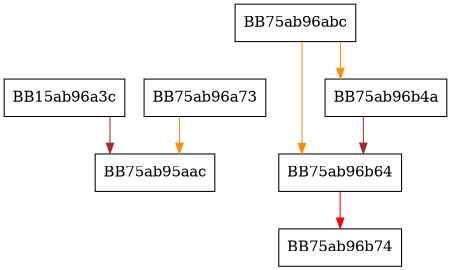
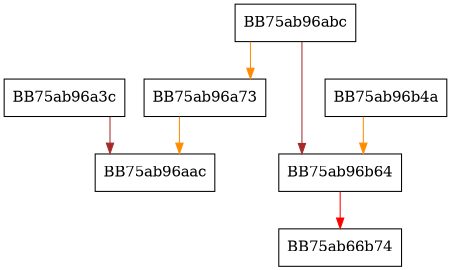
(340, 55) -> (250, 55)
(302, 93) -> (302, 93)
(64, 98) -> (64, 98)
(363, 130) -> (363, 130)
(155, 173) -> (155, 173)
(340, 248) -> (340, 248)
